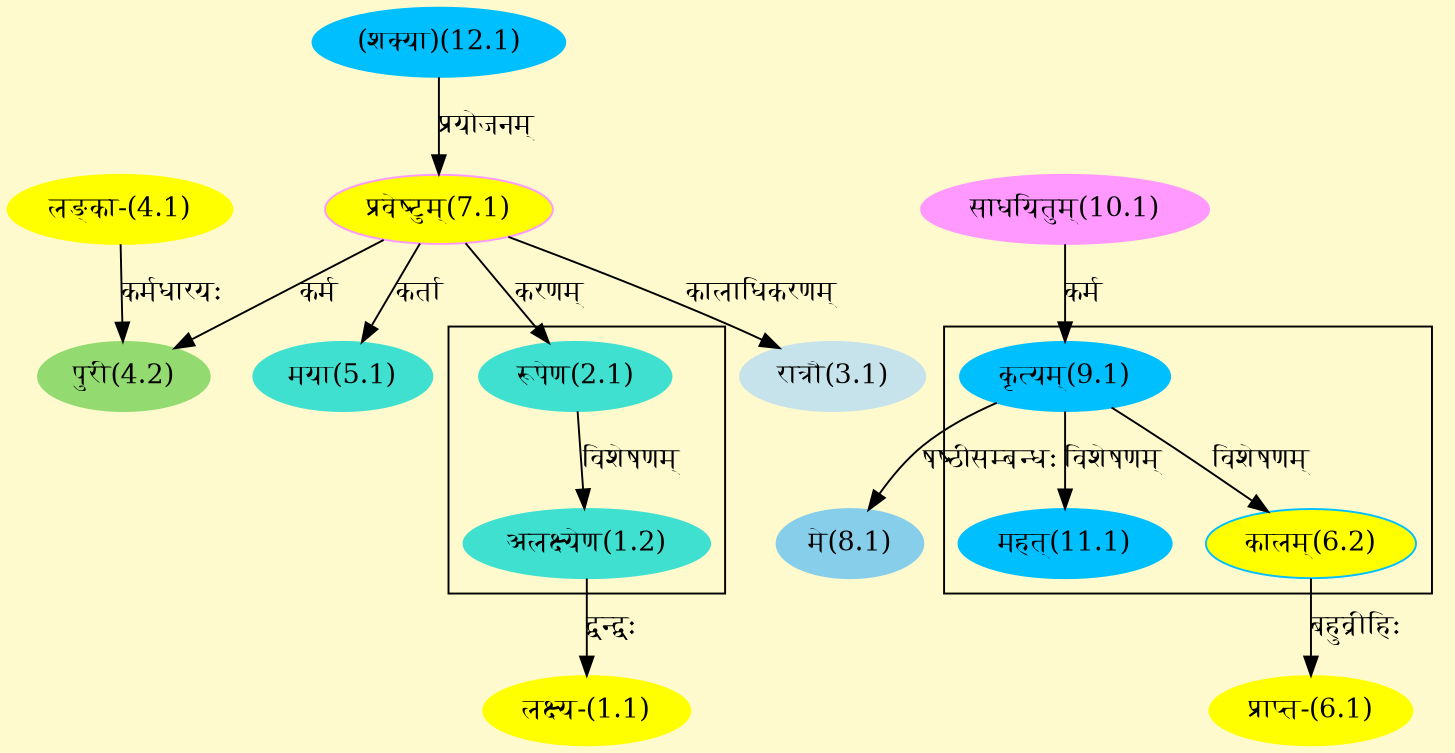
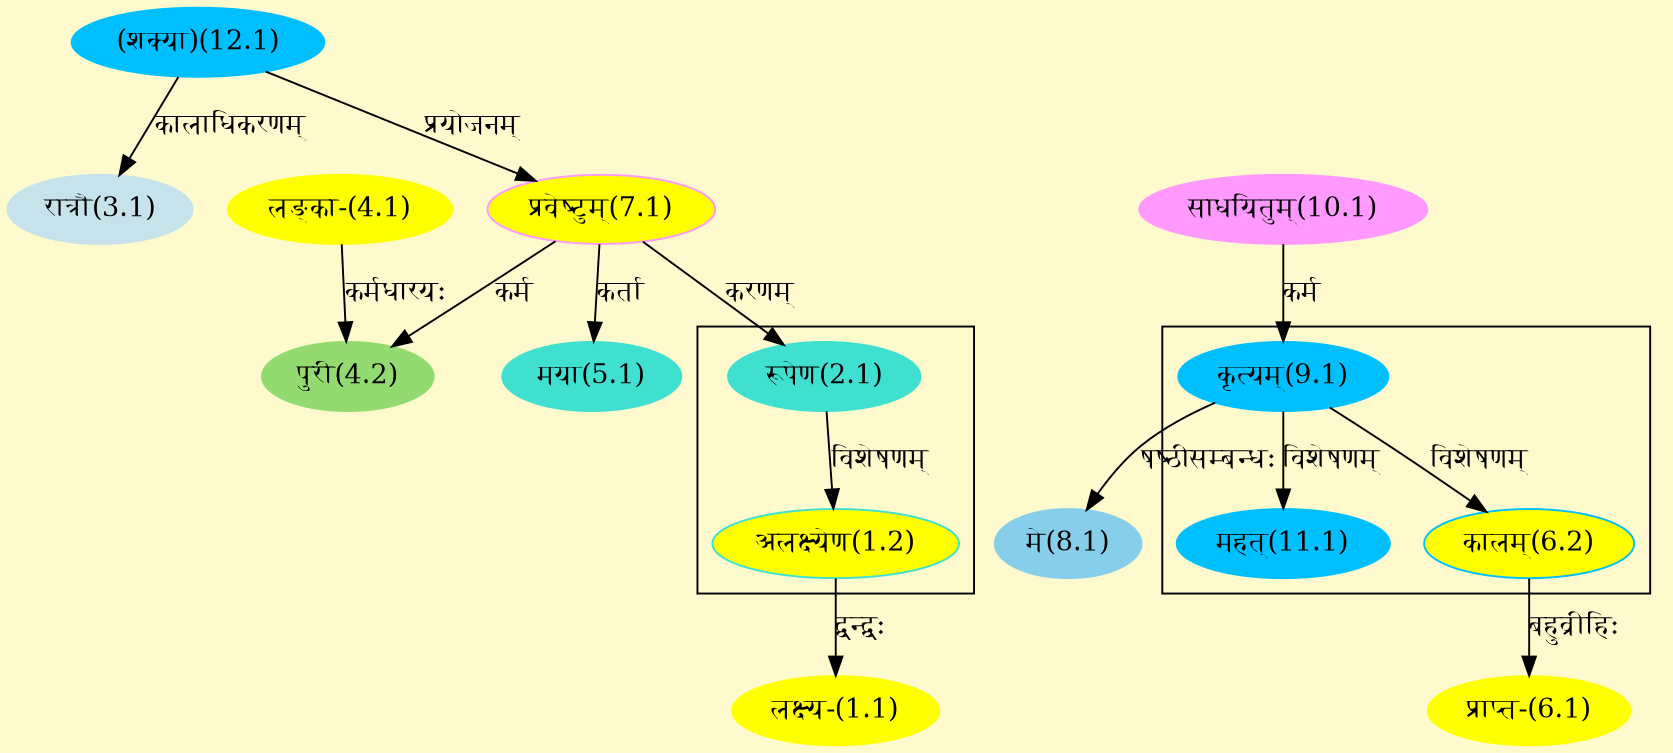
(636, 286) -> (154, 117)
(587, 544) -> (836, 544)
